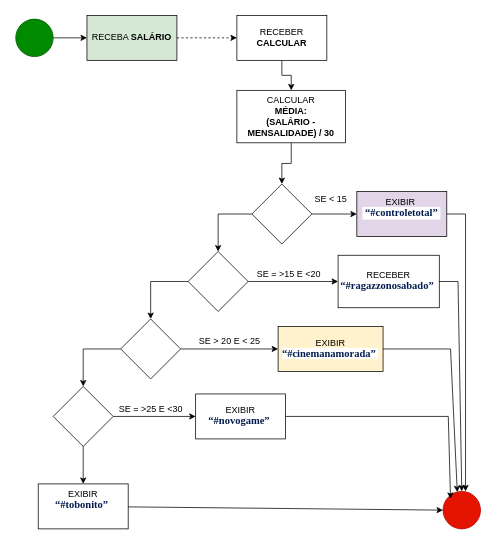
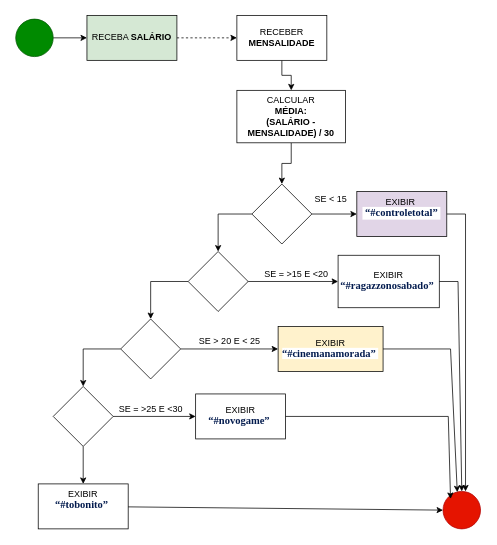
(282, 38) -> (282, 38)
(288, 274) -> (296, 274)
(389, 282) -> (389, 282)
